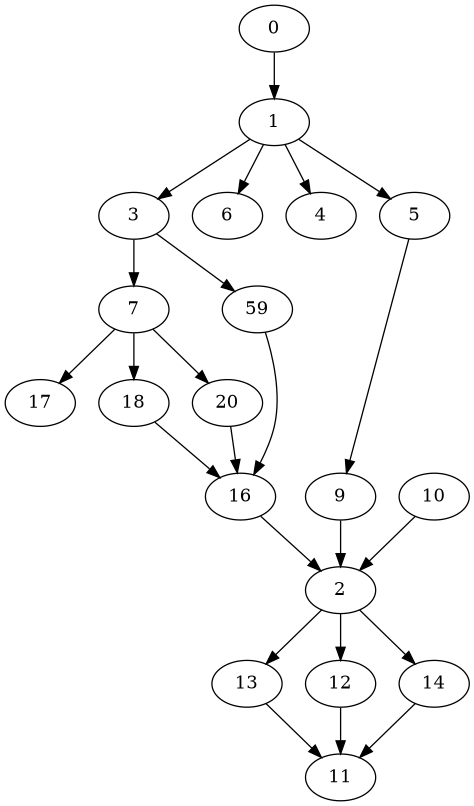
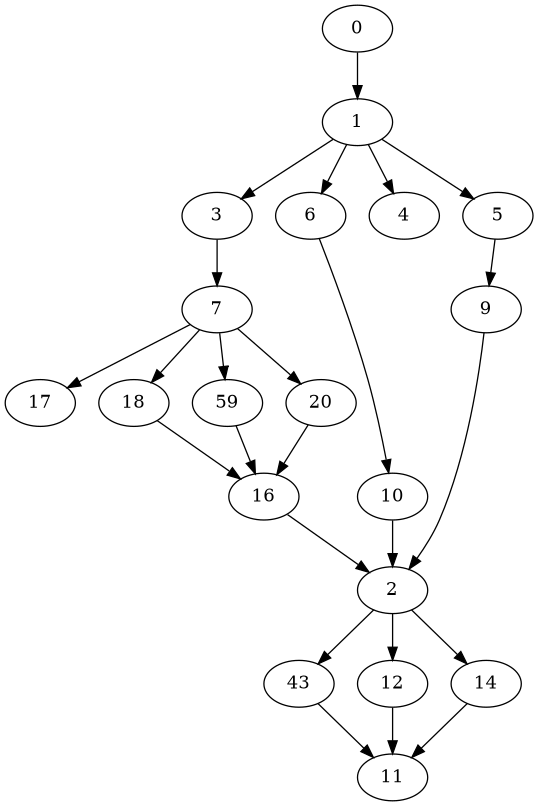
(190, 259) -> (222, 350)
none -> (358, 348)
(247, 684) -> (299, 684)
